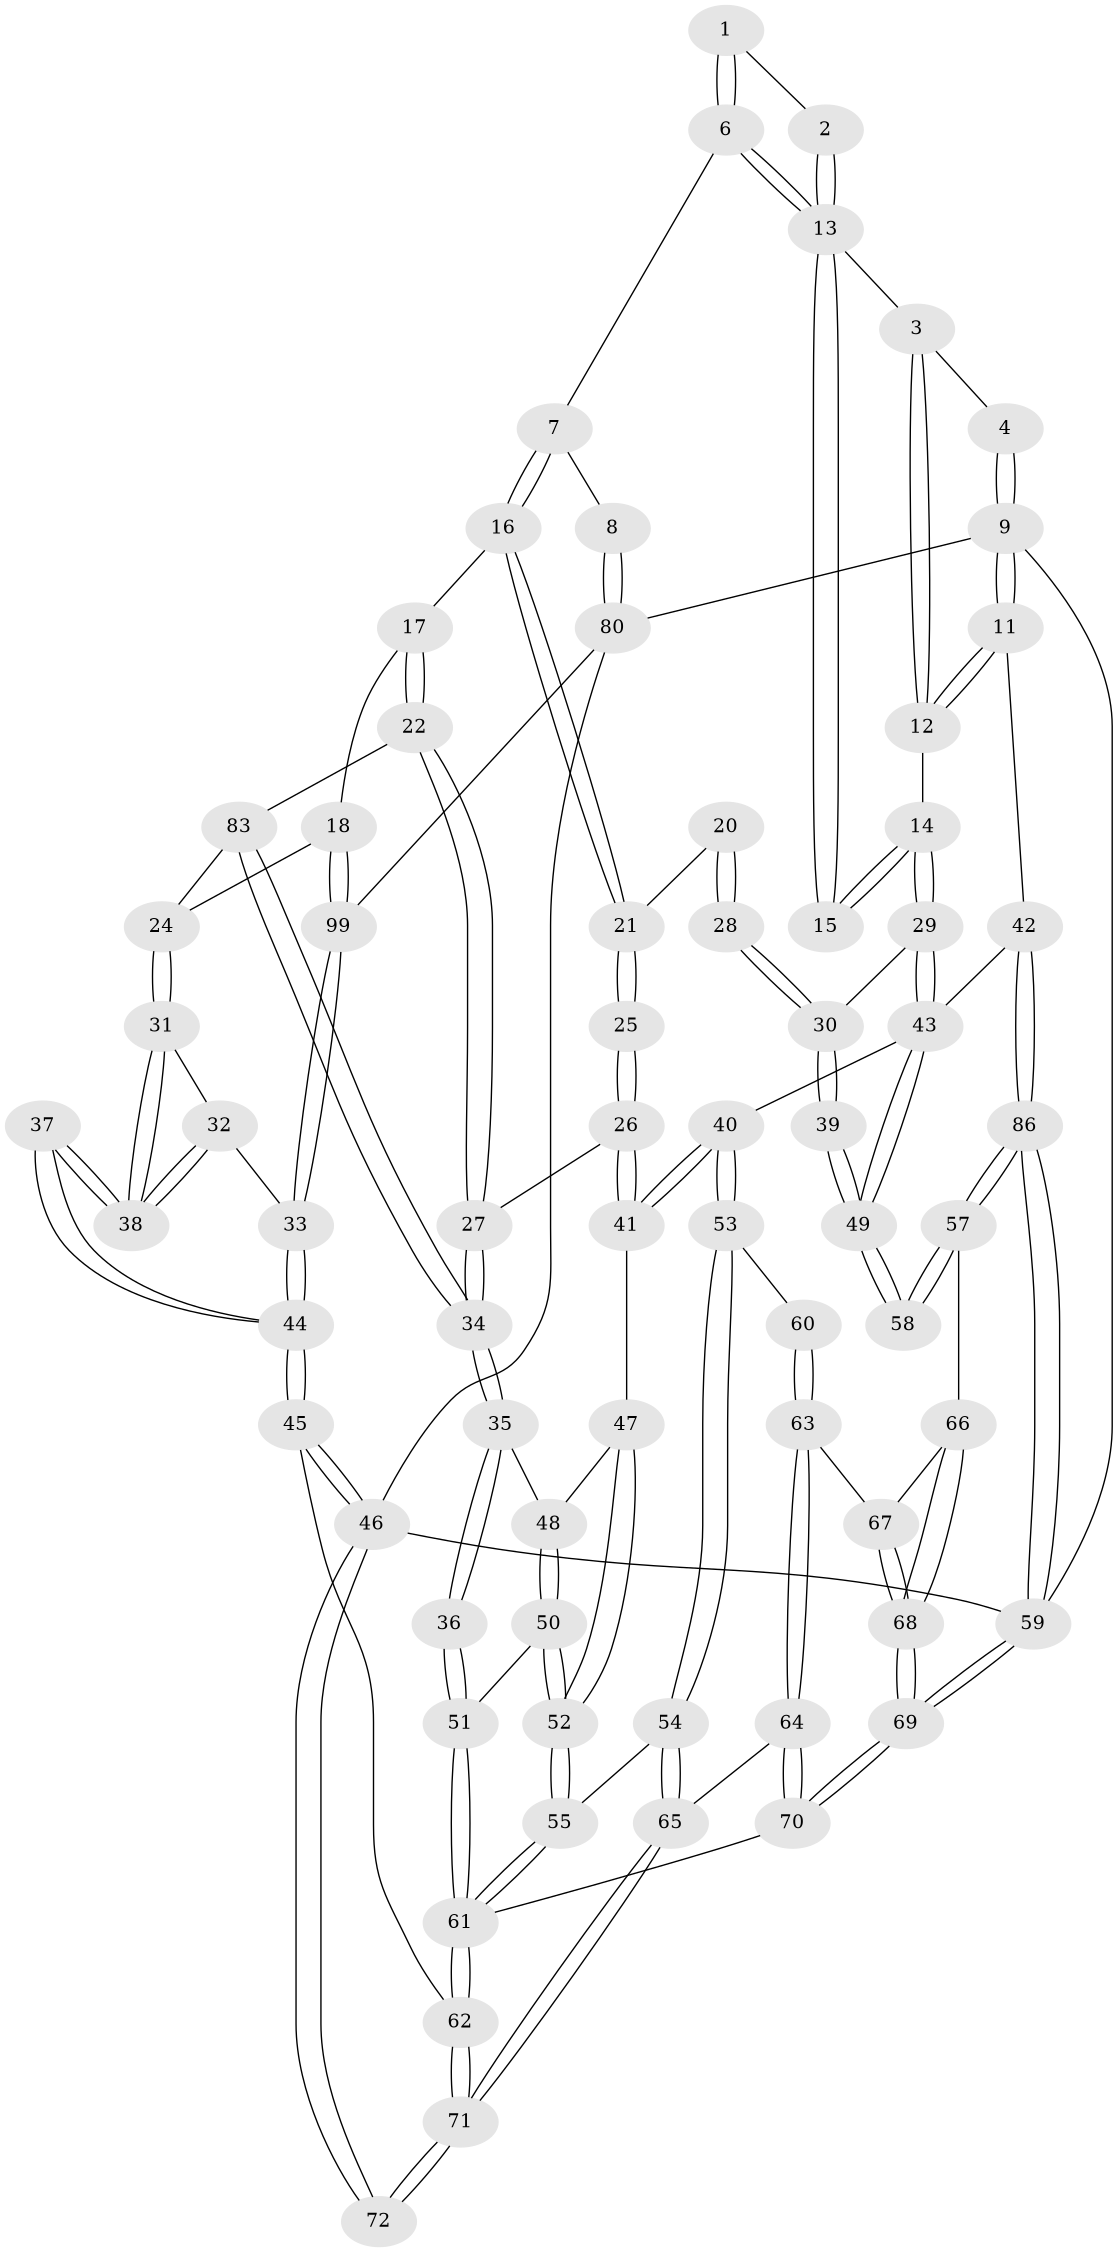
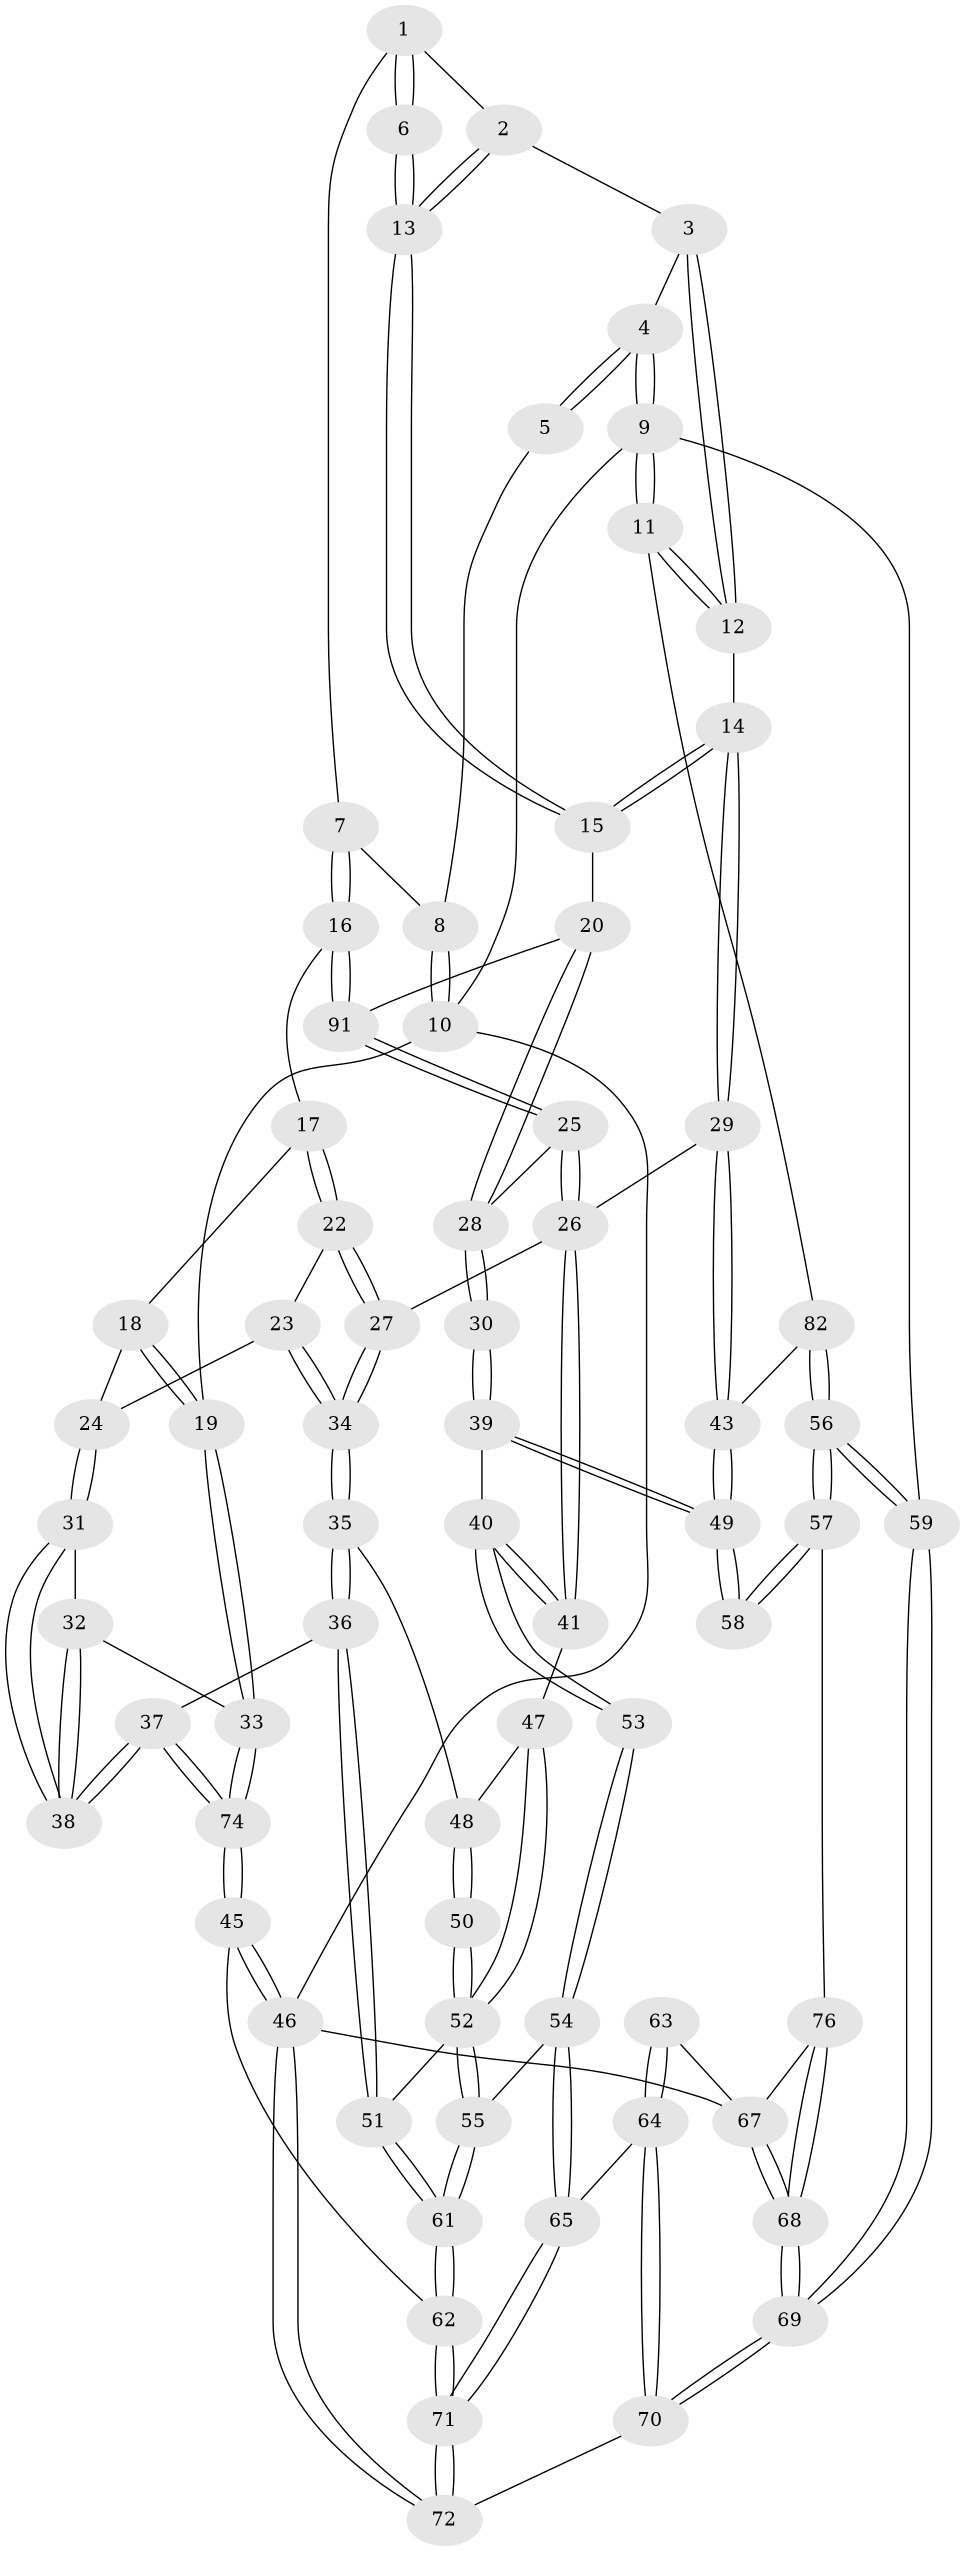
(640, 279) -> (328, 421)
(872, 279) -> (597, 180)
none -> (546, 429)
(613, 628) -> (440, 1026)
(239, 827) -> (283, 1325)
none -> (593, 877)
(339, 927) -> (207, 1425)
(627, 927) -> (341, 1026)
(1025, 927) -> (817, 1325)
(876, 976) -> (639, 1181)
(808, 1085) -> (482, 1475)
(1025, 1126) -> (822, 1425)
none -> (521, 1176)
(296, 1325) -> (233, 1823)
(804, 1325) -> none
(959, 1425) -> (825, 2022)
(690, 1568) -> (513, 2061)
none -> (260, 1667)
(505, 1674) -> (418, 2072)
(608, 1881) -> (548, 2470)
